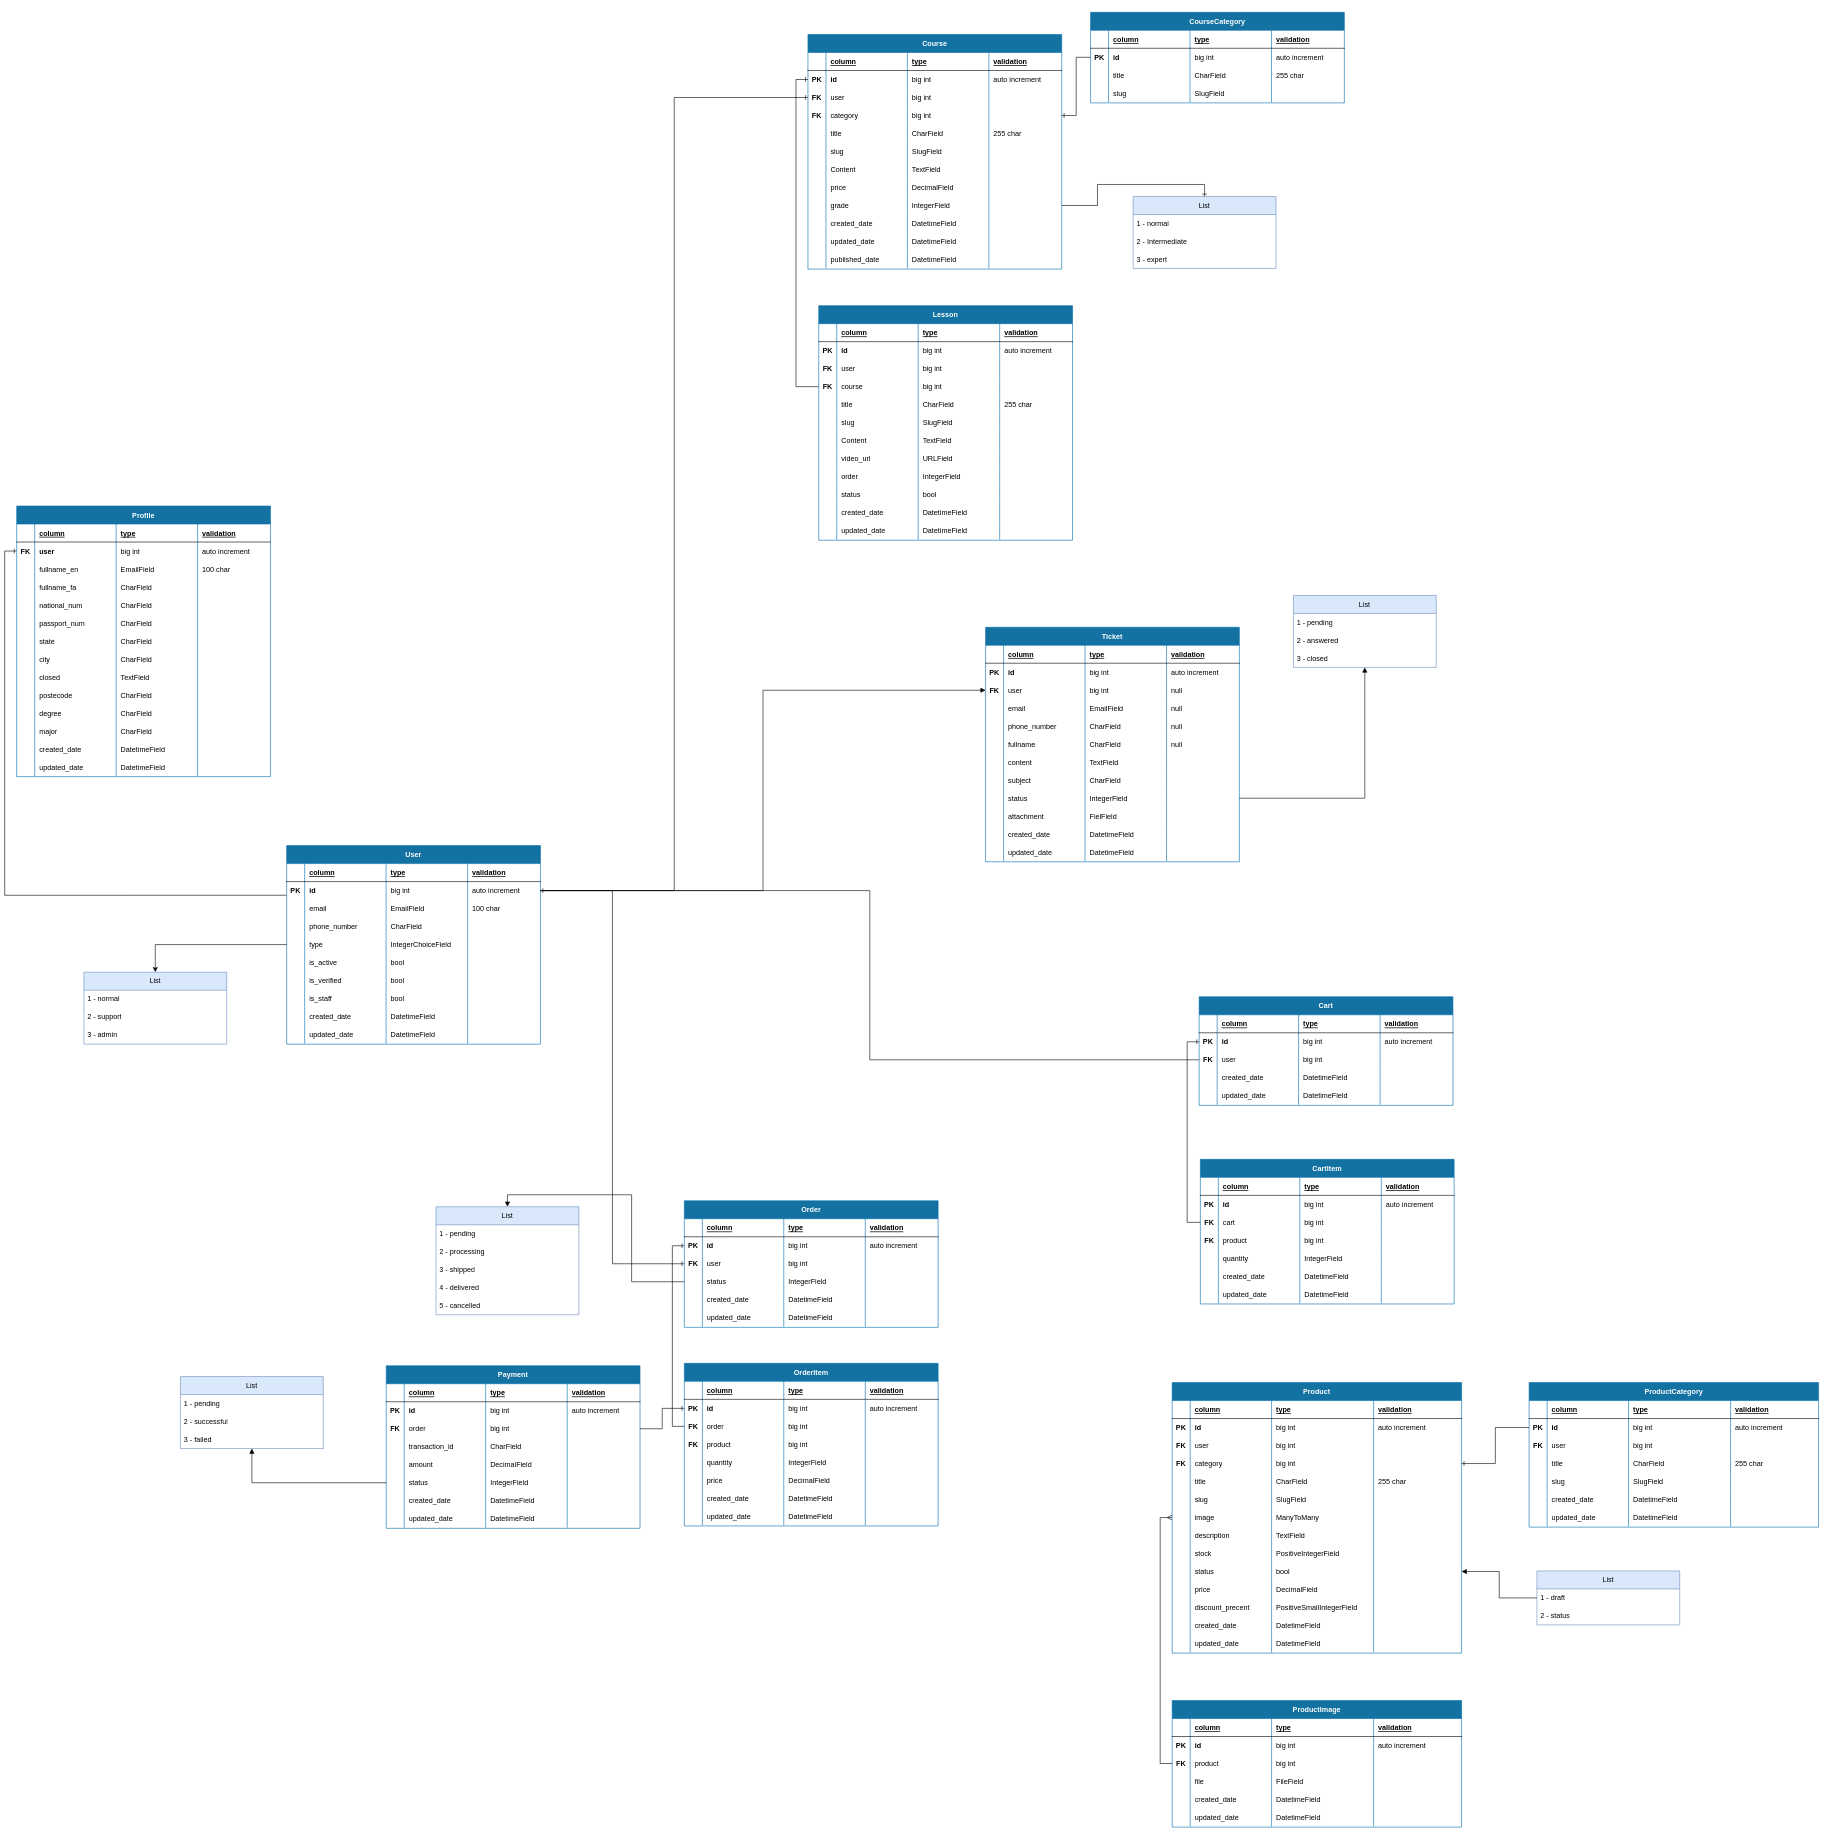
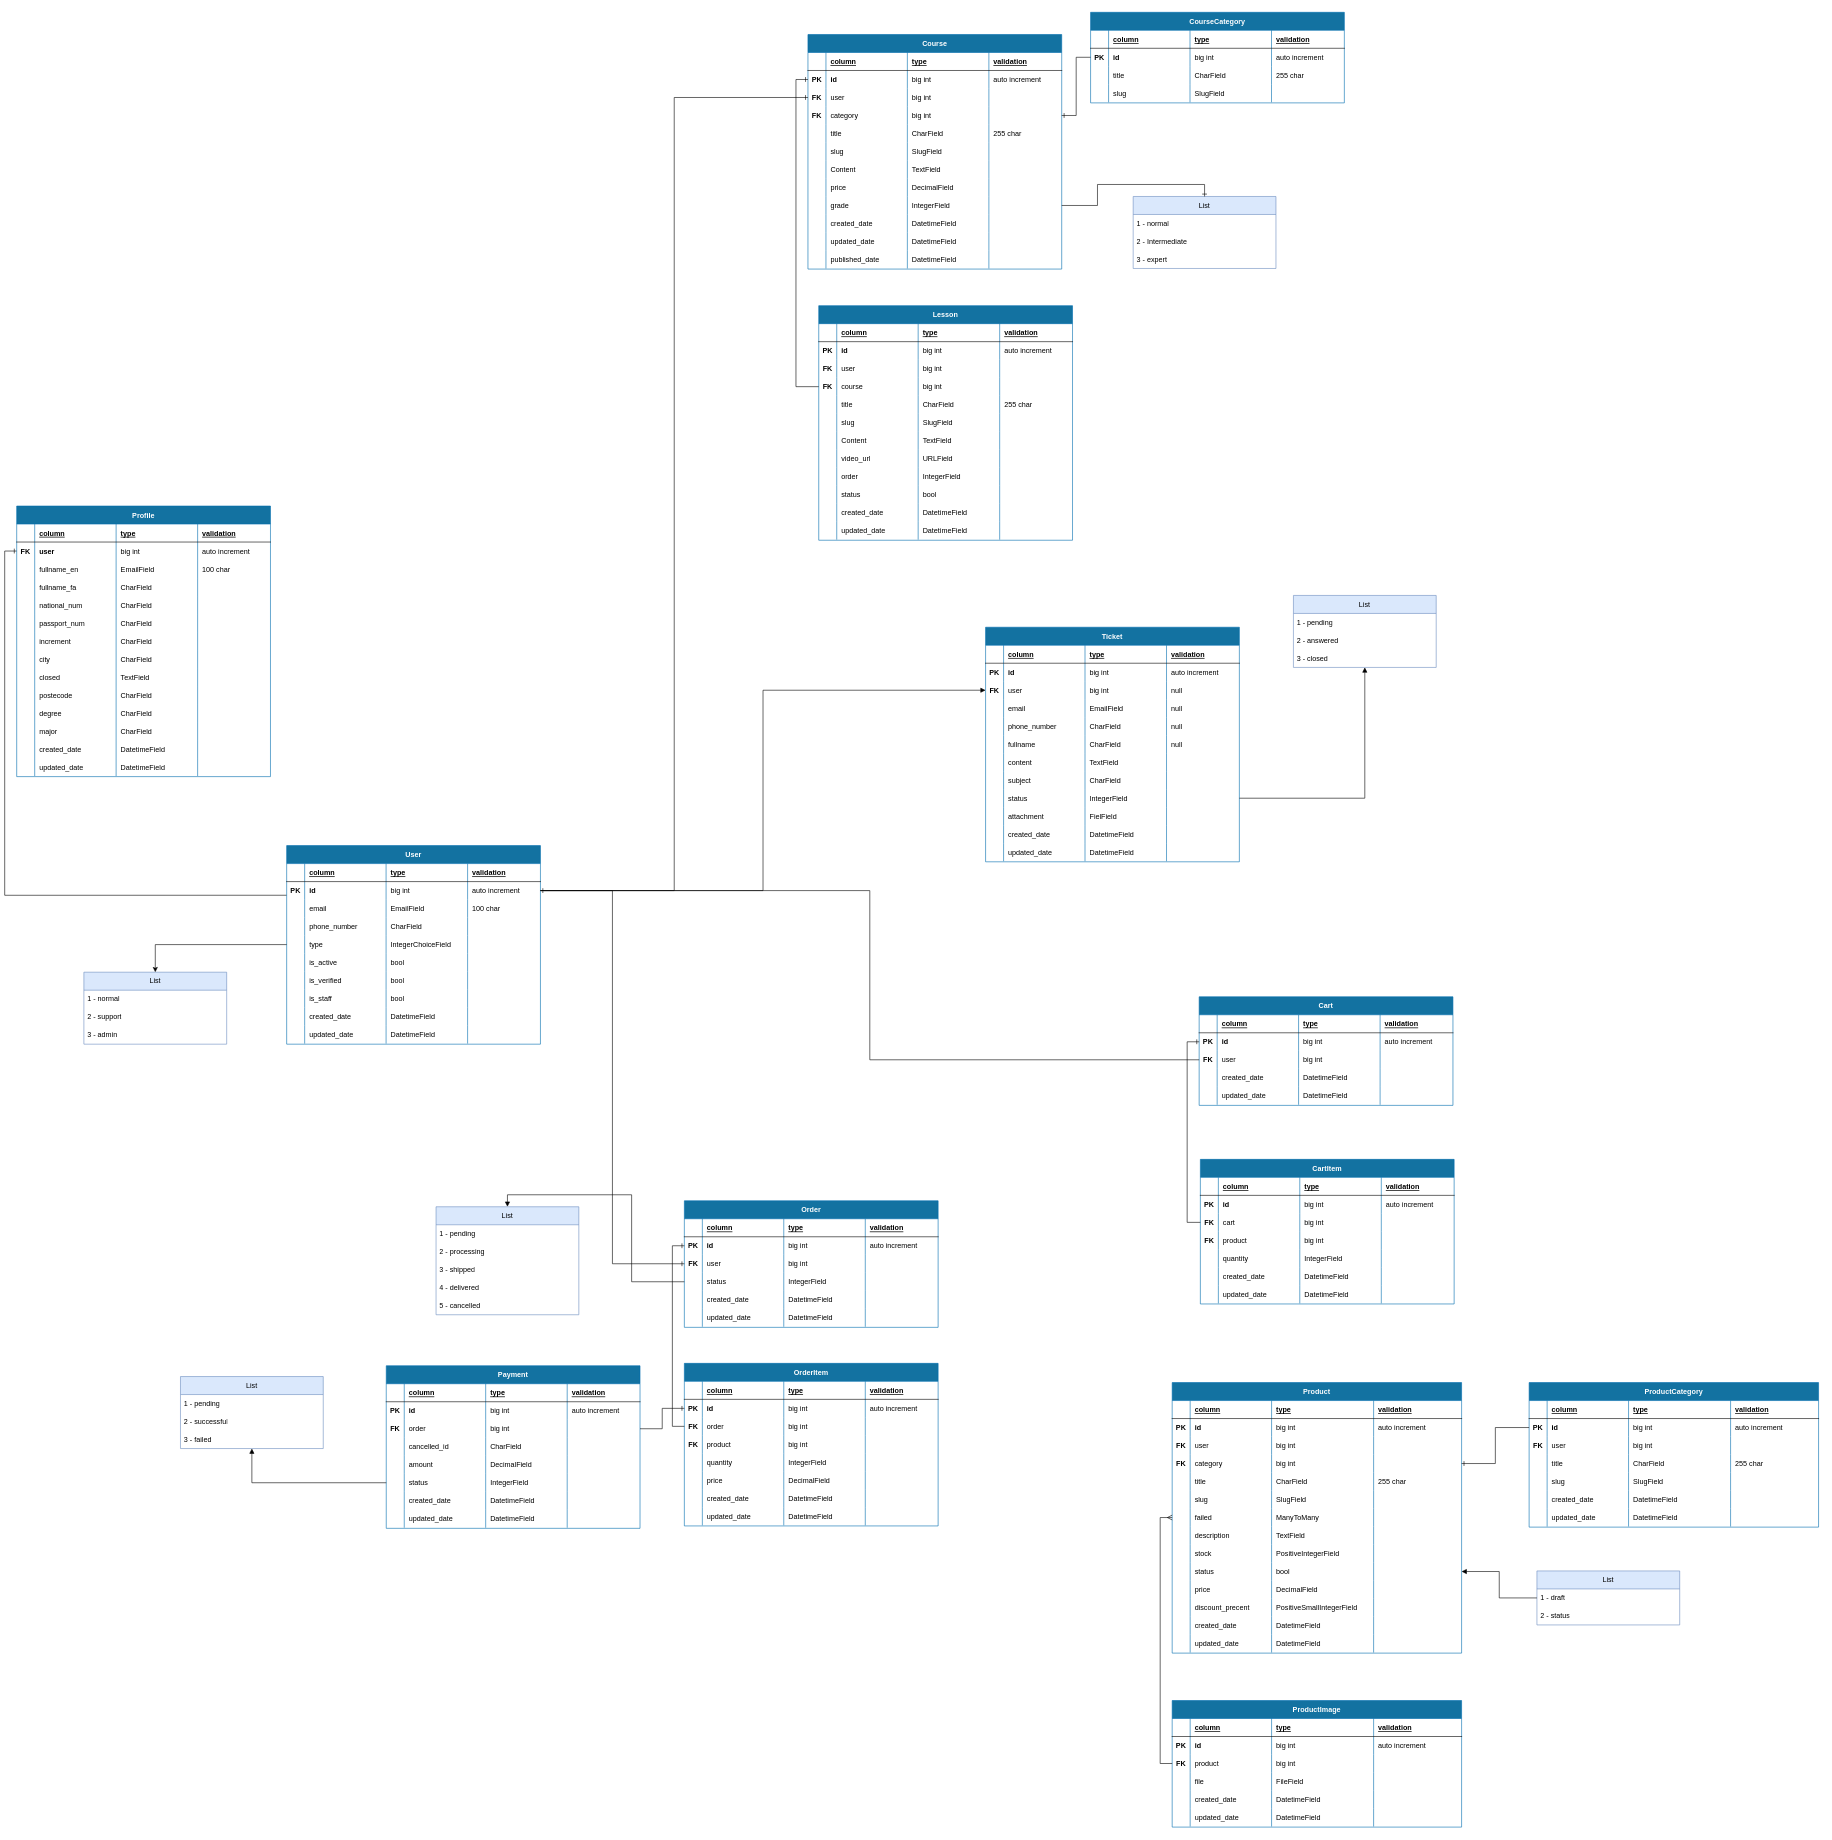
(49, 641) -> (56, 641)
(435, 1447) -> (430, 1447)
(1204, 1518) -> (1205, 1518)
